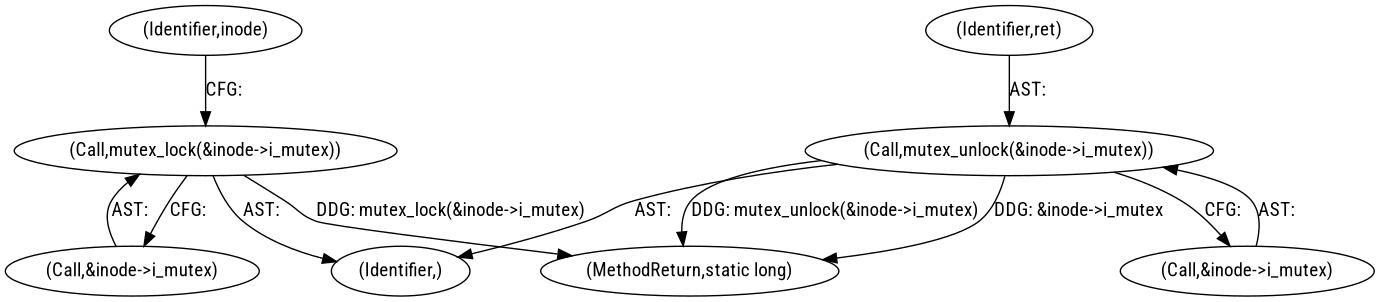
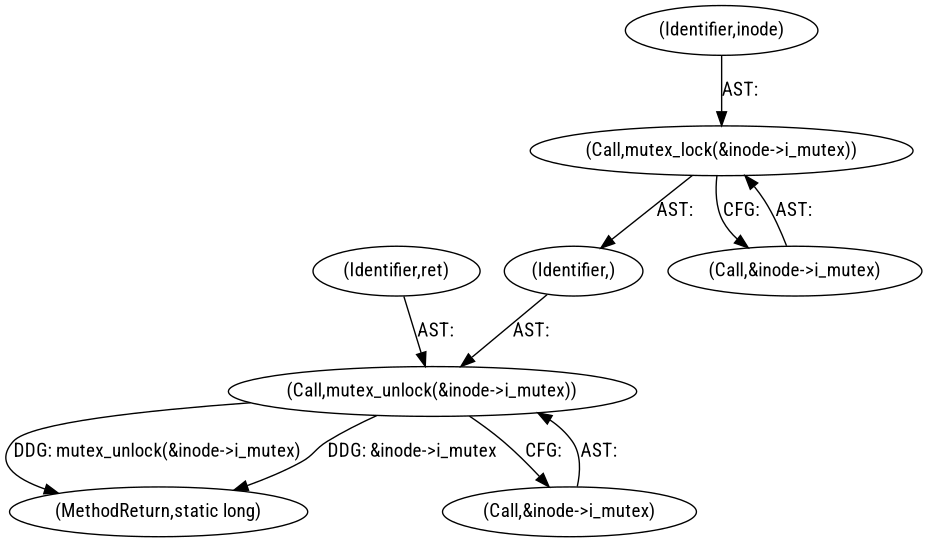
(226, 91) -> (742, 91)
(651, 196) -> (510, 326)
(394, 233) -> none
